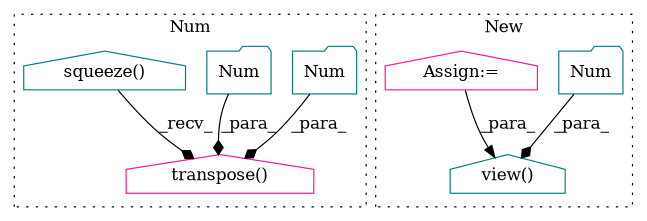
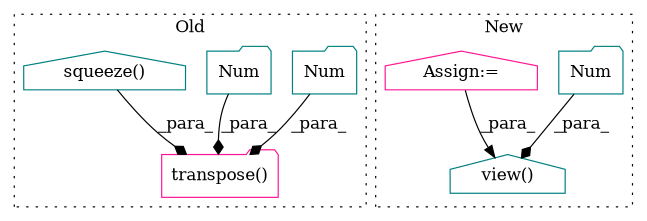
(190, 28) -> (190, 28)
(186, 124) -> (185, 124)
(220, 176) -> (220, 176)
